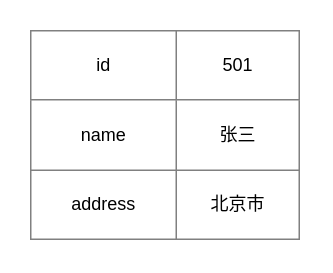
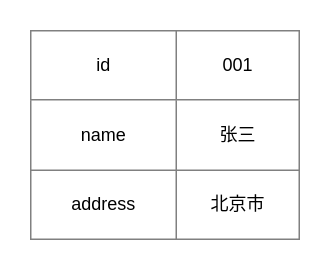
(93, 63) -> (93, 63)
